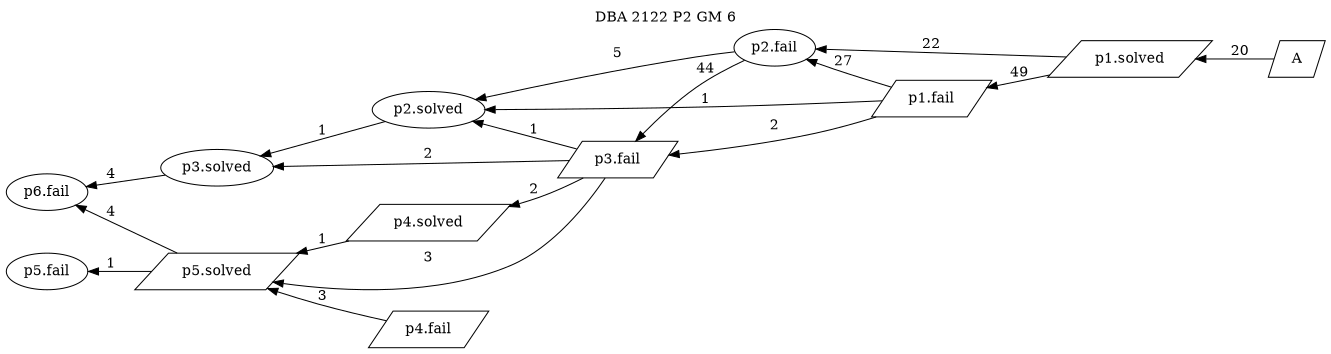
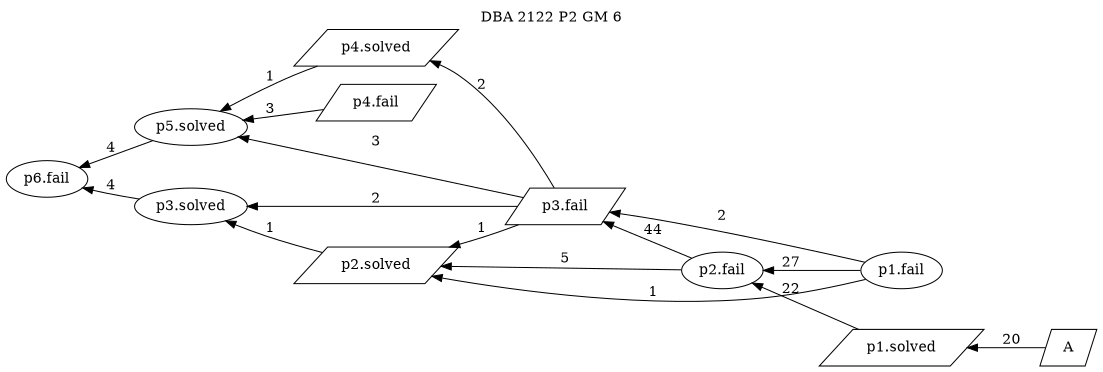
(1023, 80) -> none
(932, 99) -> (902, 270)
(429, 110) -> (376, 265)
(47, 271) -> none
(217, 271) -> (191, 127)
